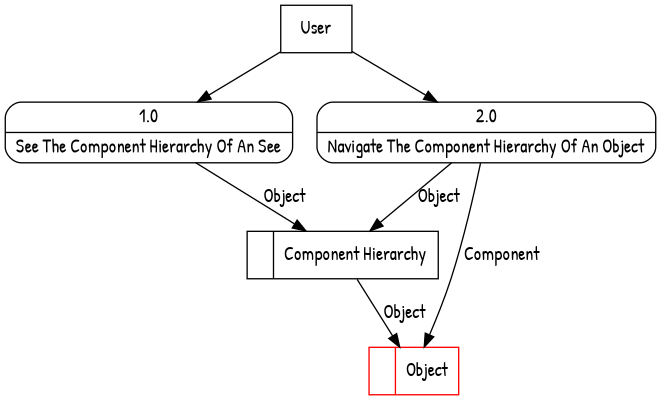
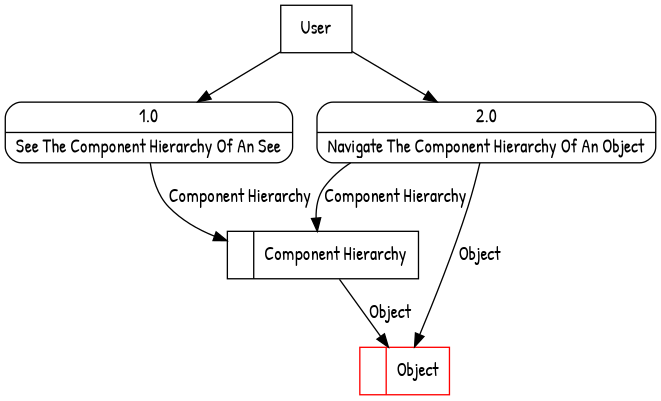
(285, 197) -> (241, 197)
(439, 197) -> (396, 197)
(502, 255) -> (480, 255)
